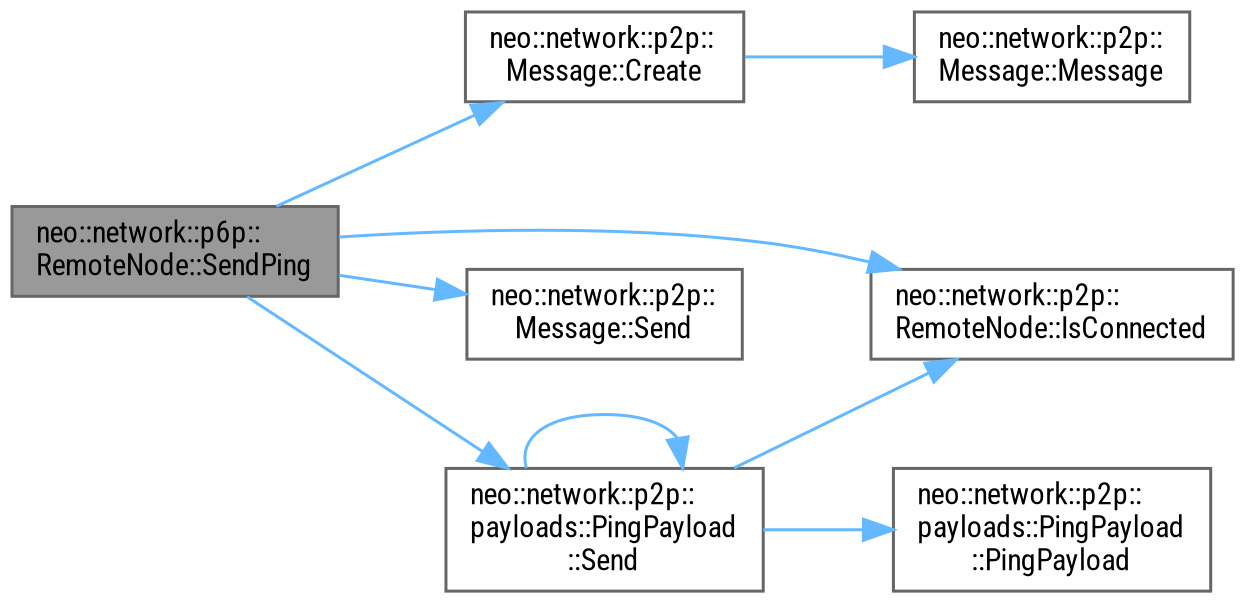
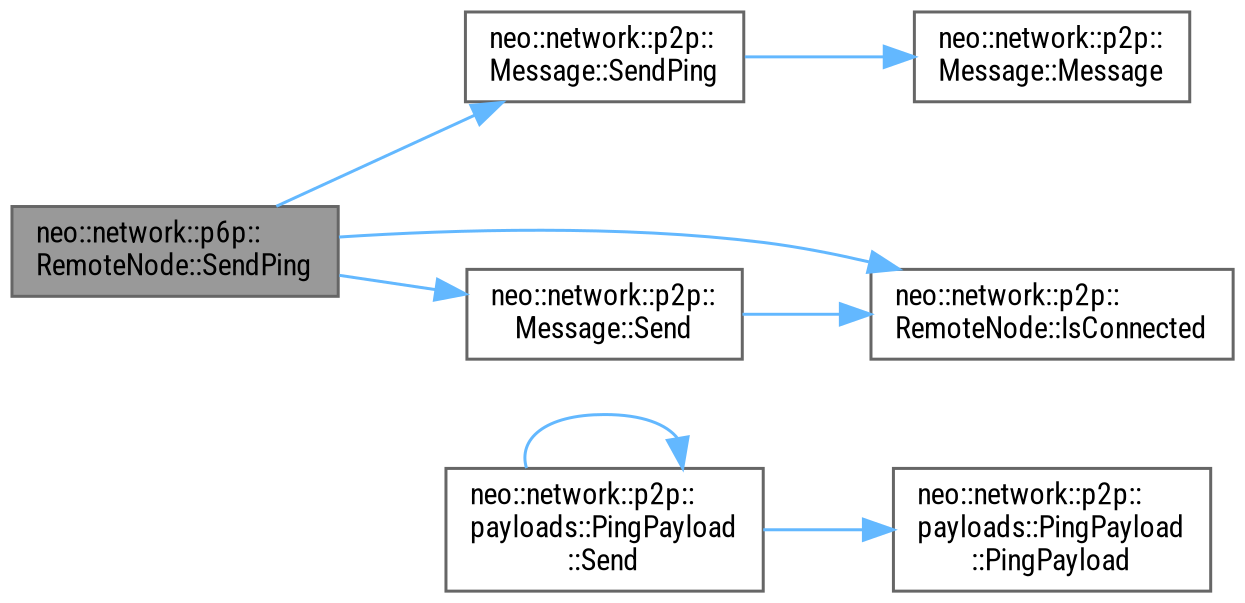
(605, 57) -> (605, 57)
(365, 374) -> none
(831, 421) -> (791, 314)
